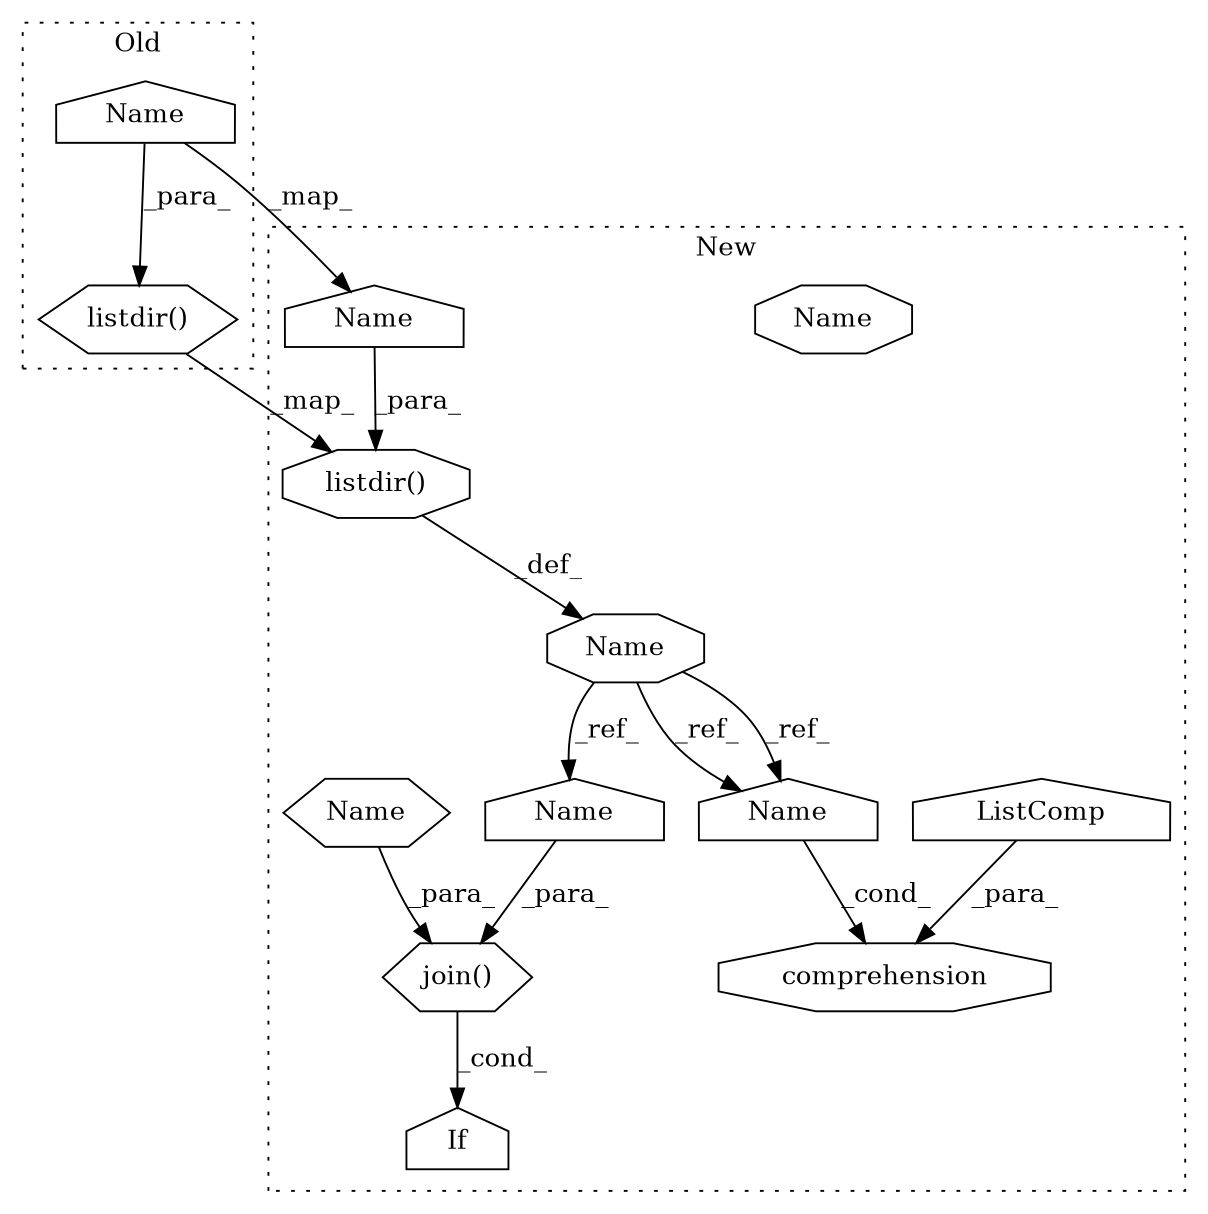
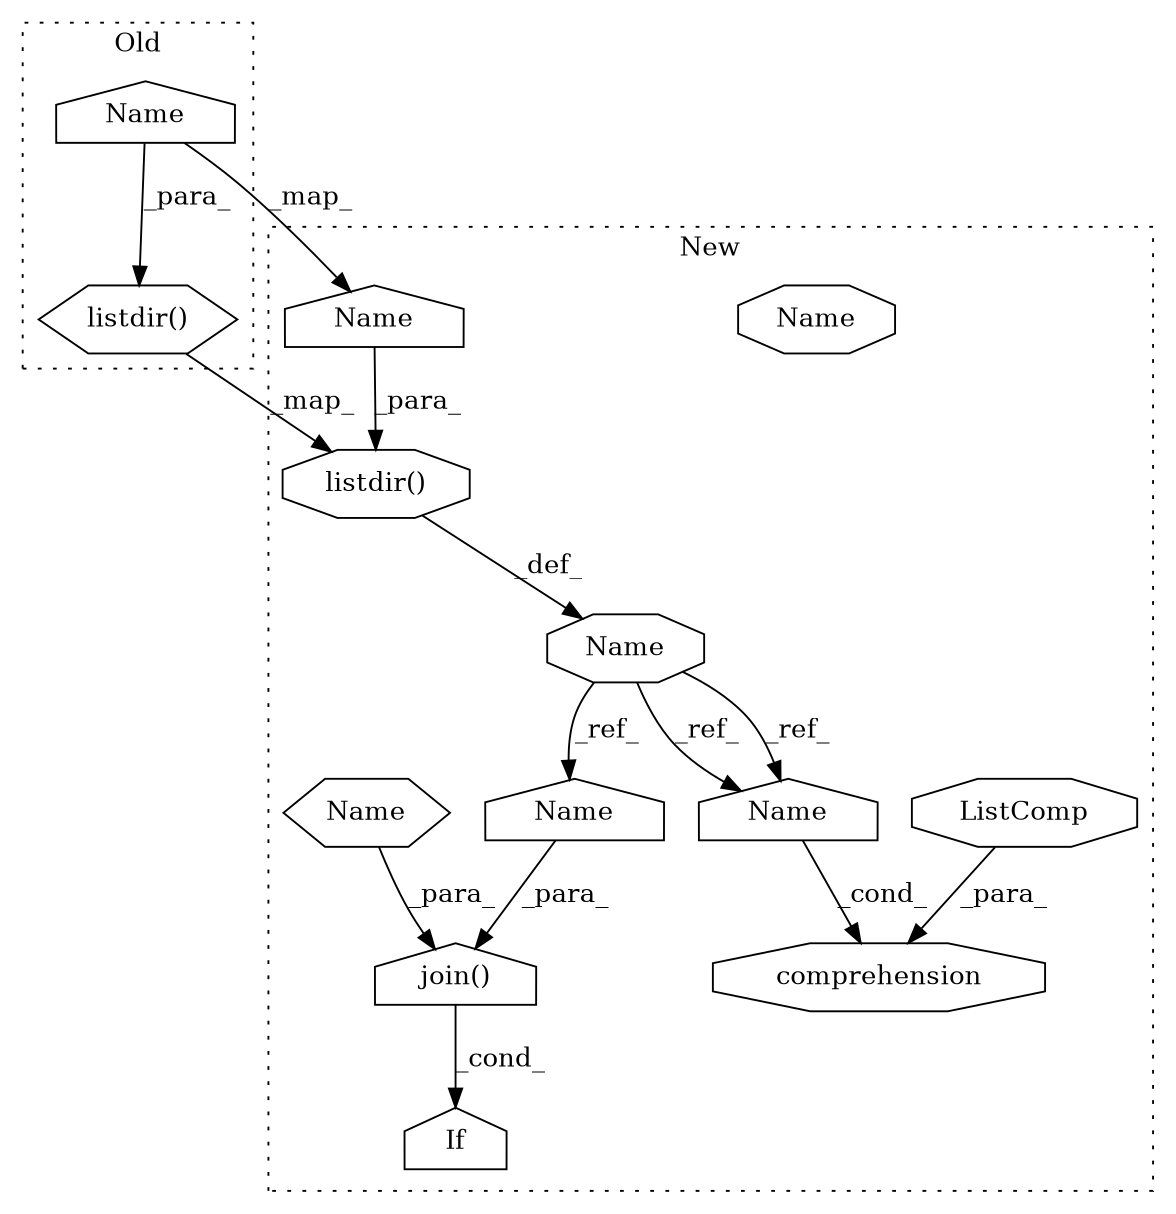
(1042, 813) -> (1025, 813)
(457, 977) -> (456, 977)
